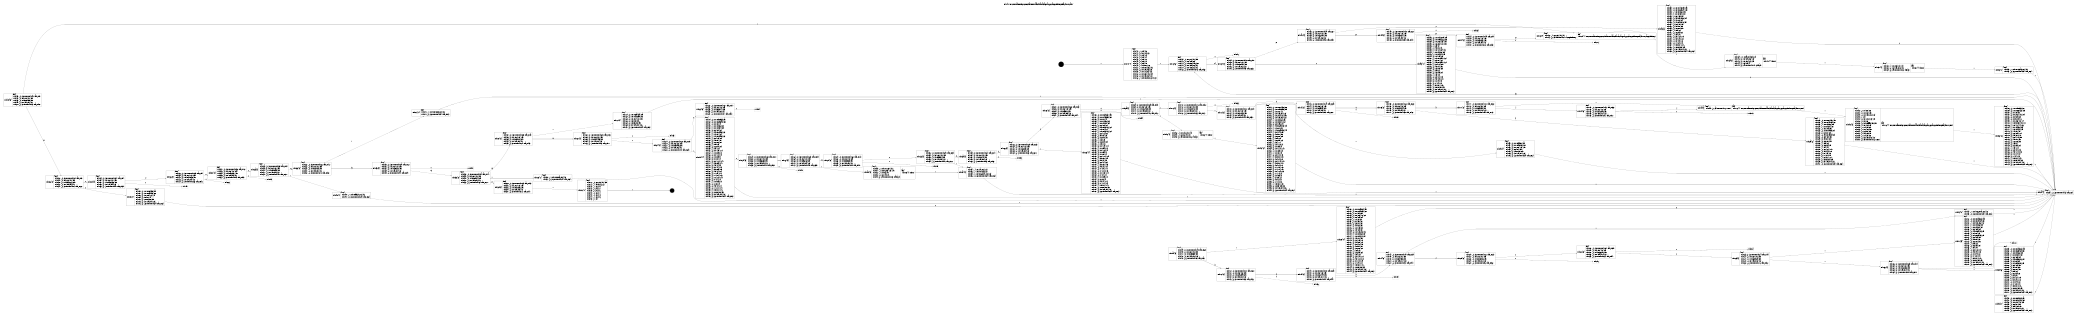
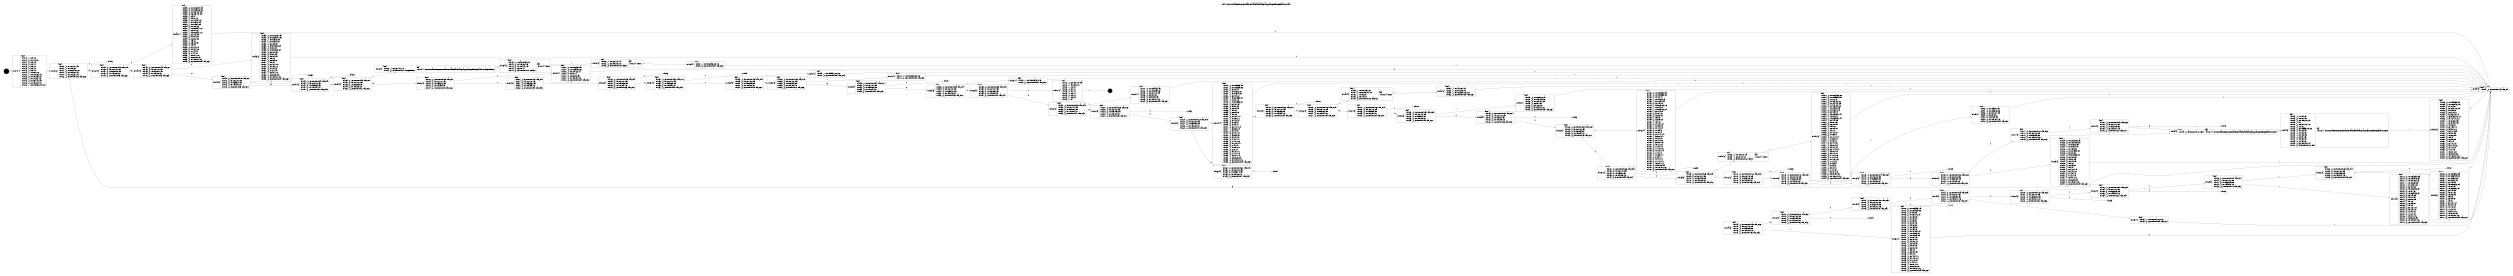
(1515, 39) -> (331, 85)
(501, 160) -> (1028, 100)
(958, 165) -> (1475, 110)
(185, 187) -> none
